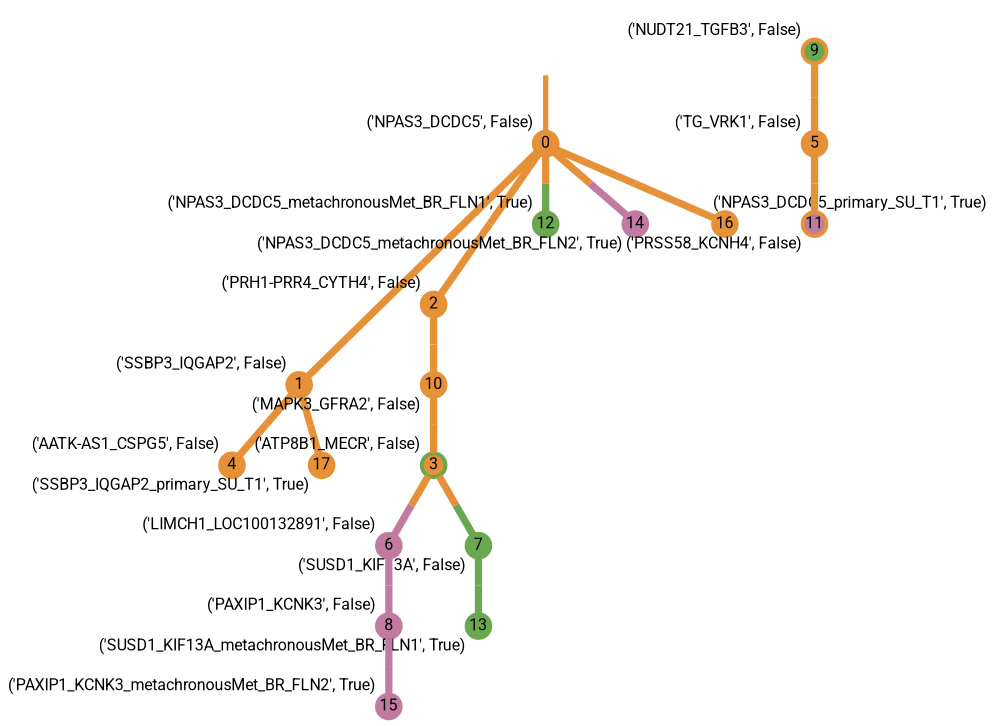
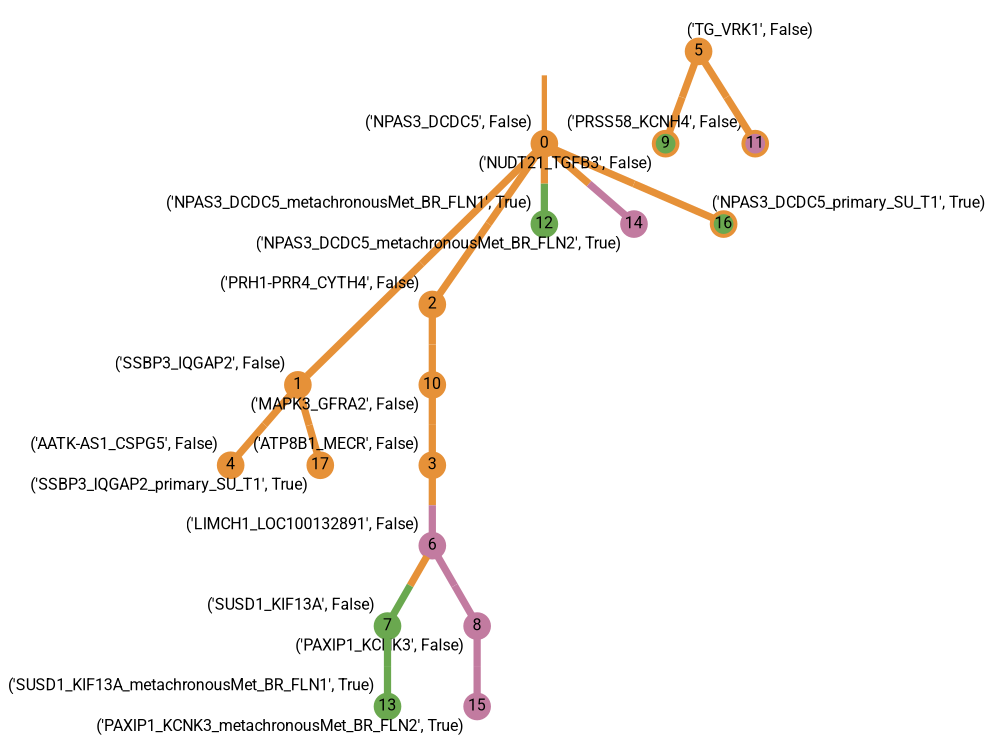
(815, 97) -> (682, 97)
(725, 224) -> (724, 224)
(434, 465) -> (432, 465)
(456, 505) -> (410, 586)
